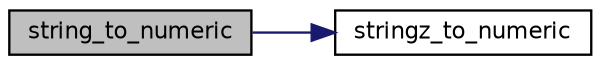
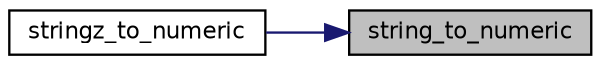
(282, 33) -> (296, 33)
